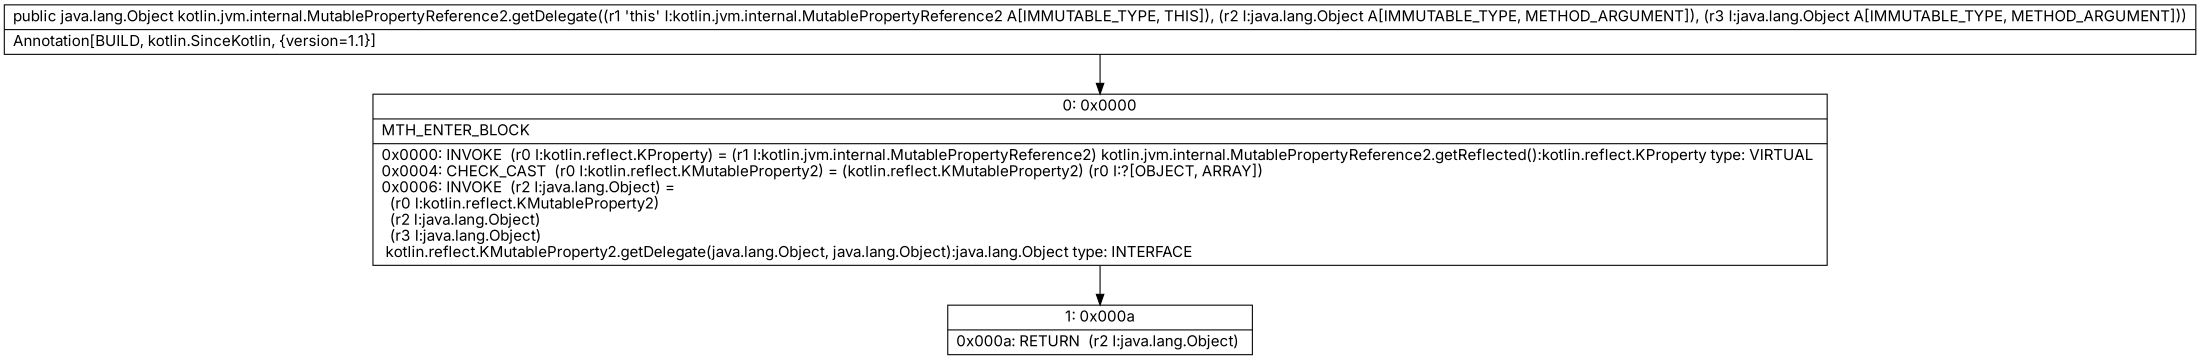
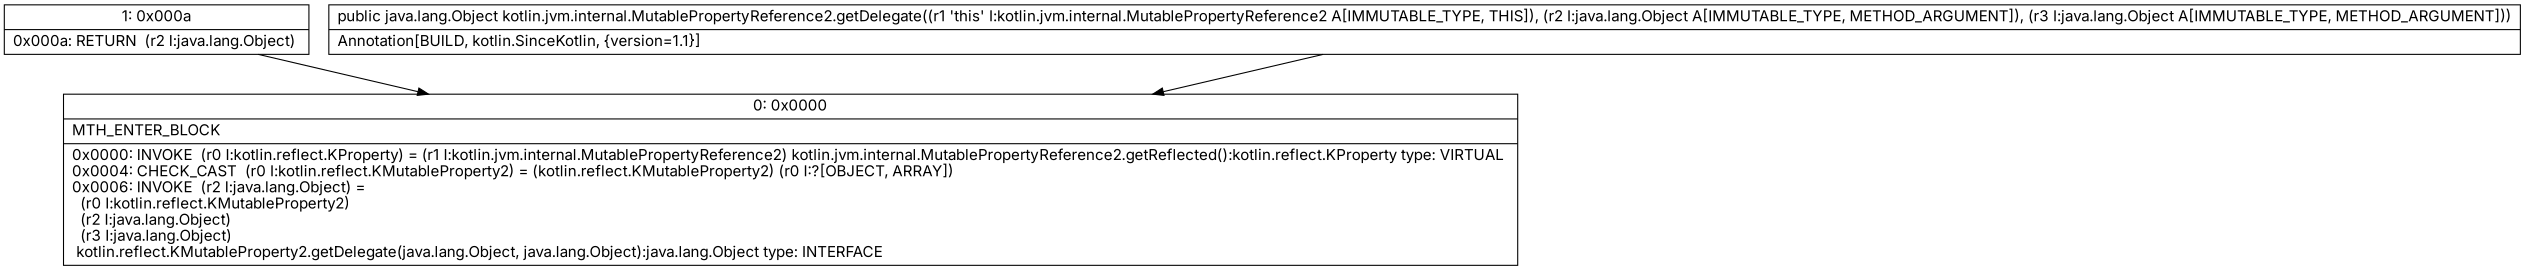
(1100, 280) -> (338, 73)
